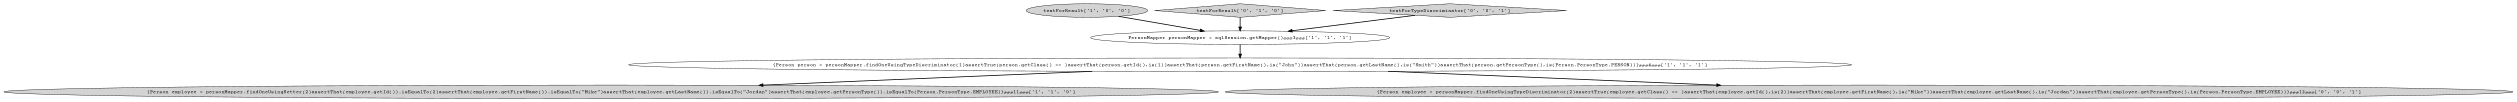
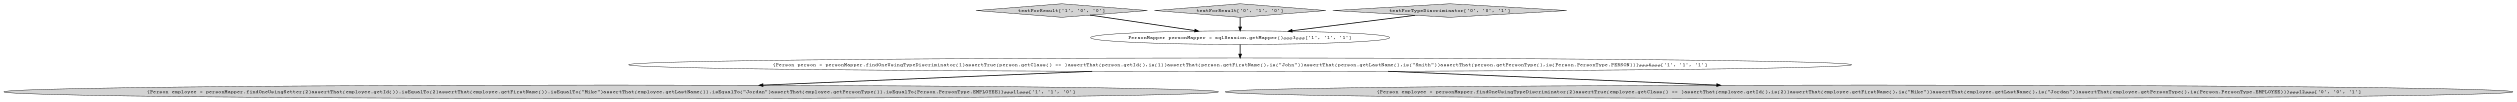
(1087, 11) -> (1062, 11)
